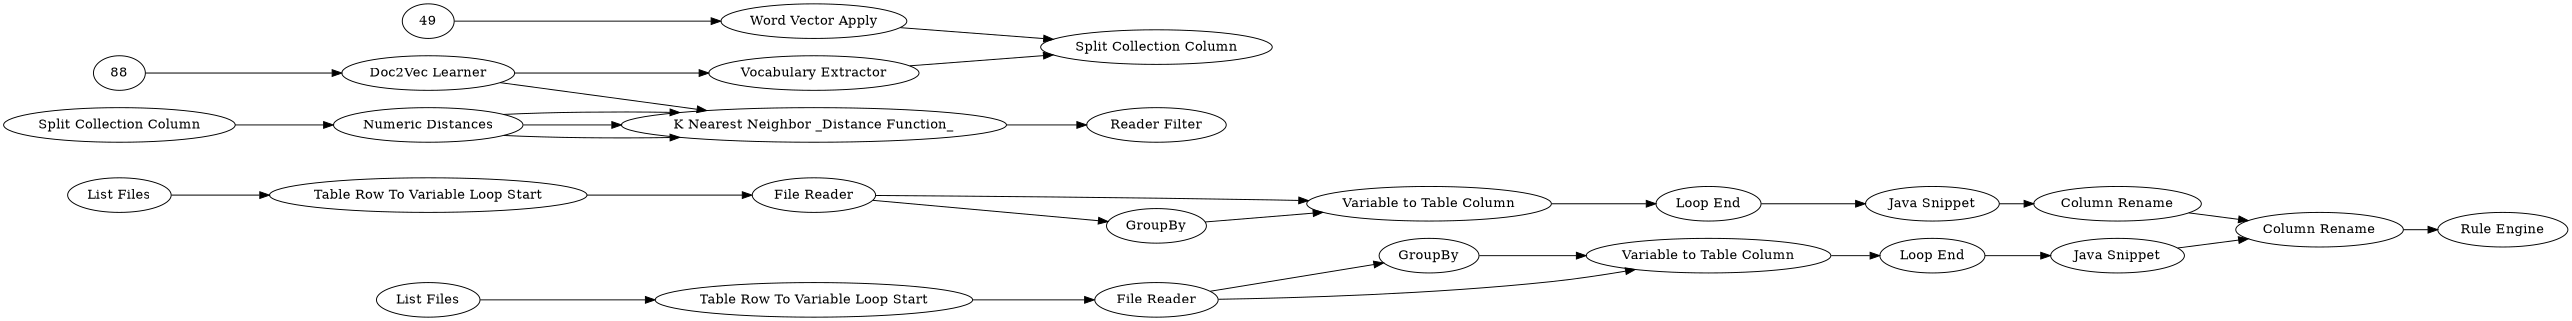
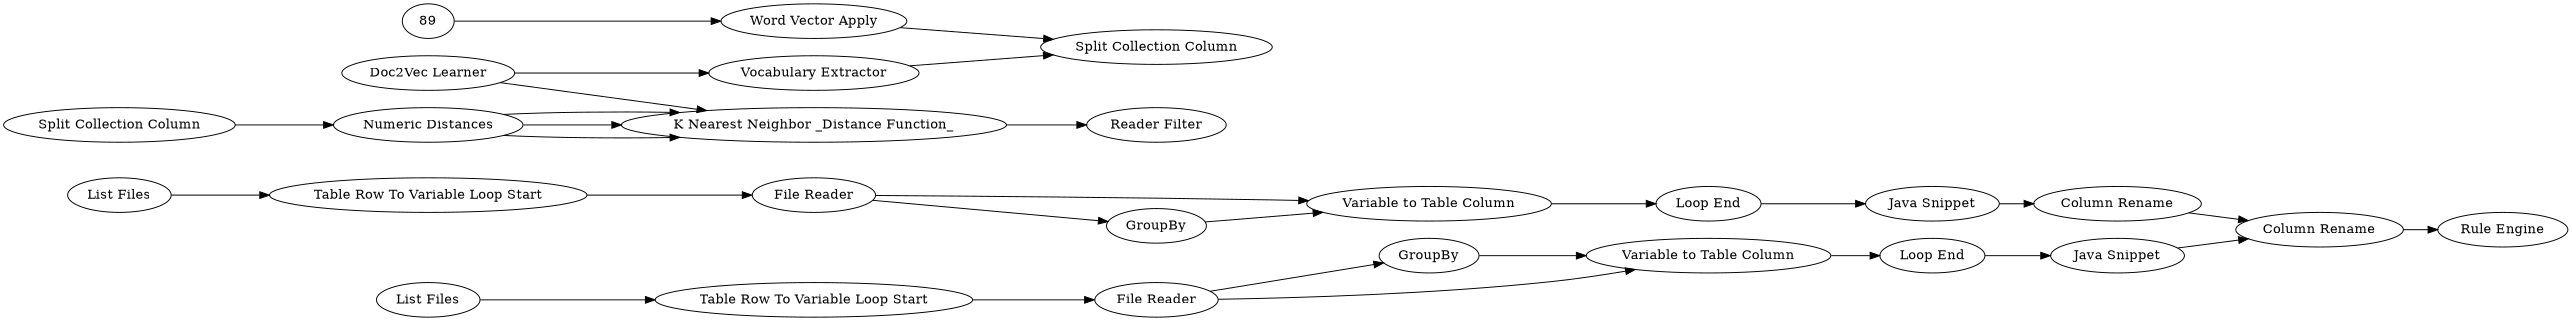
(428, 21) -> (428, 21)
(119, 73) -> none
